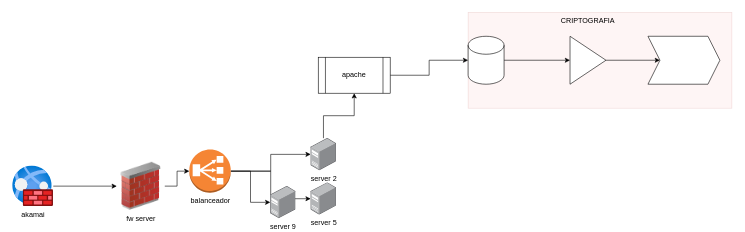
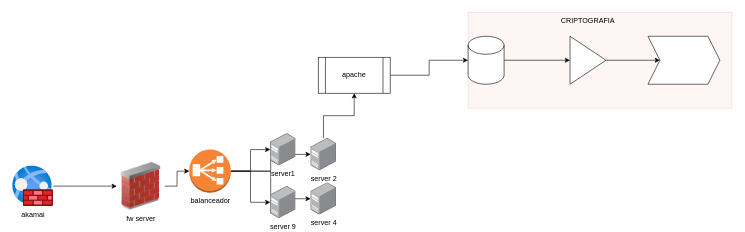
none -> (283, 150)
none -> (251, 152)
(324, 224) -> (324, 224)
